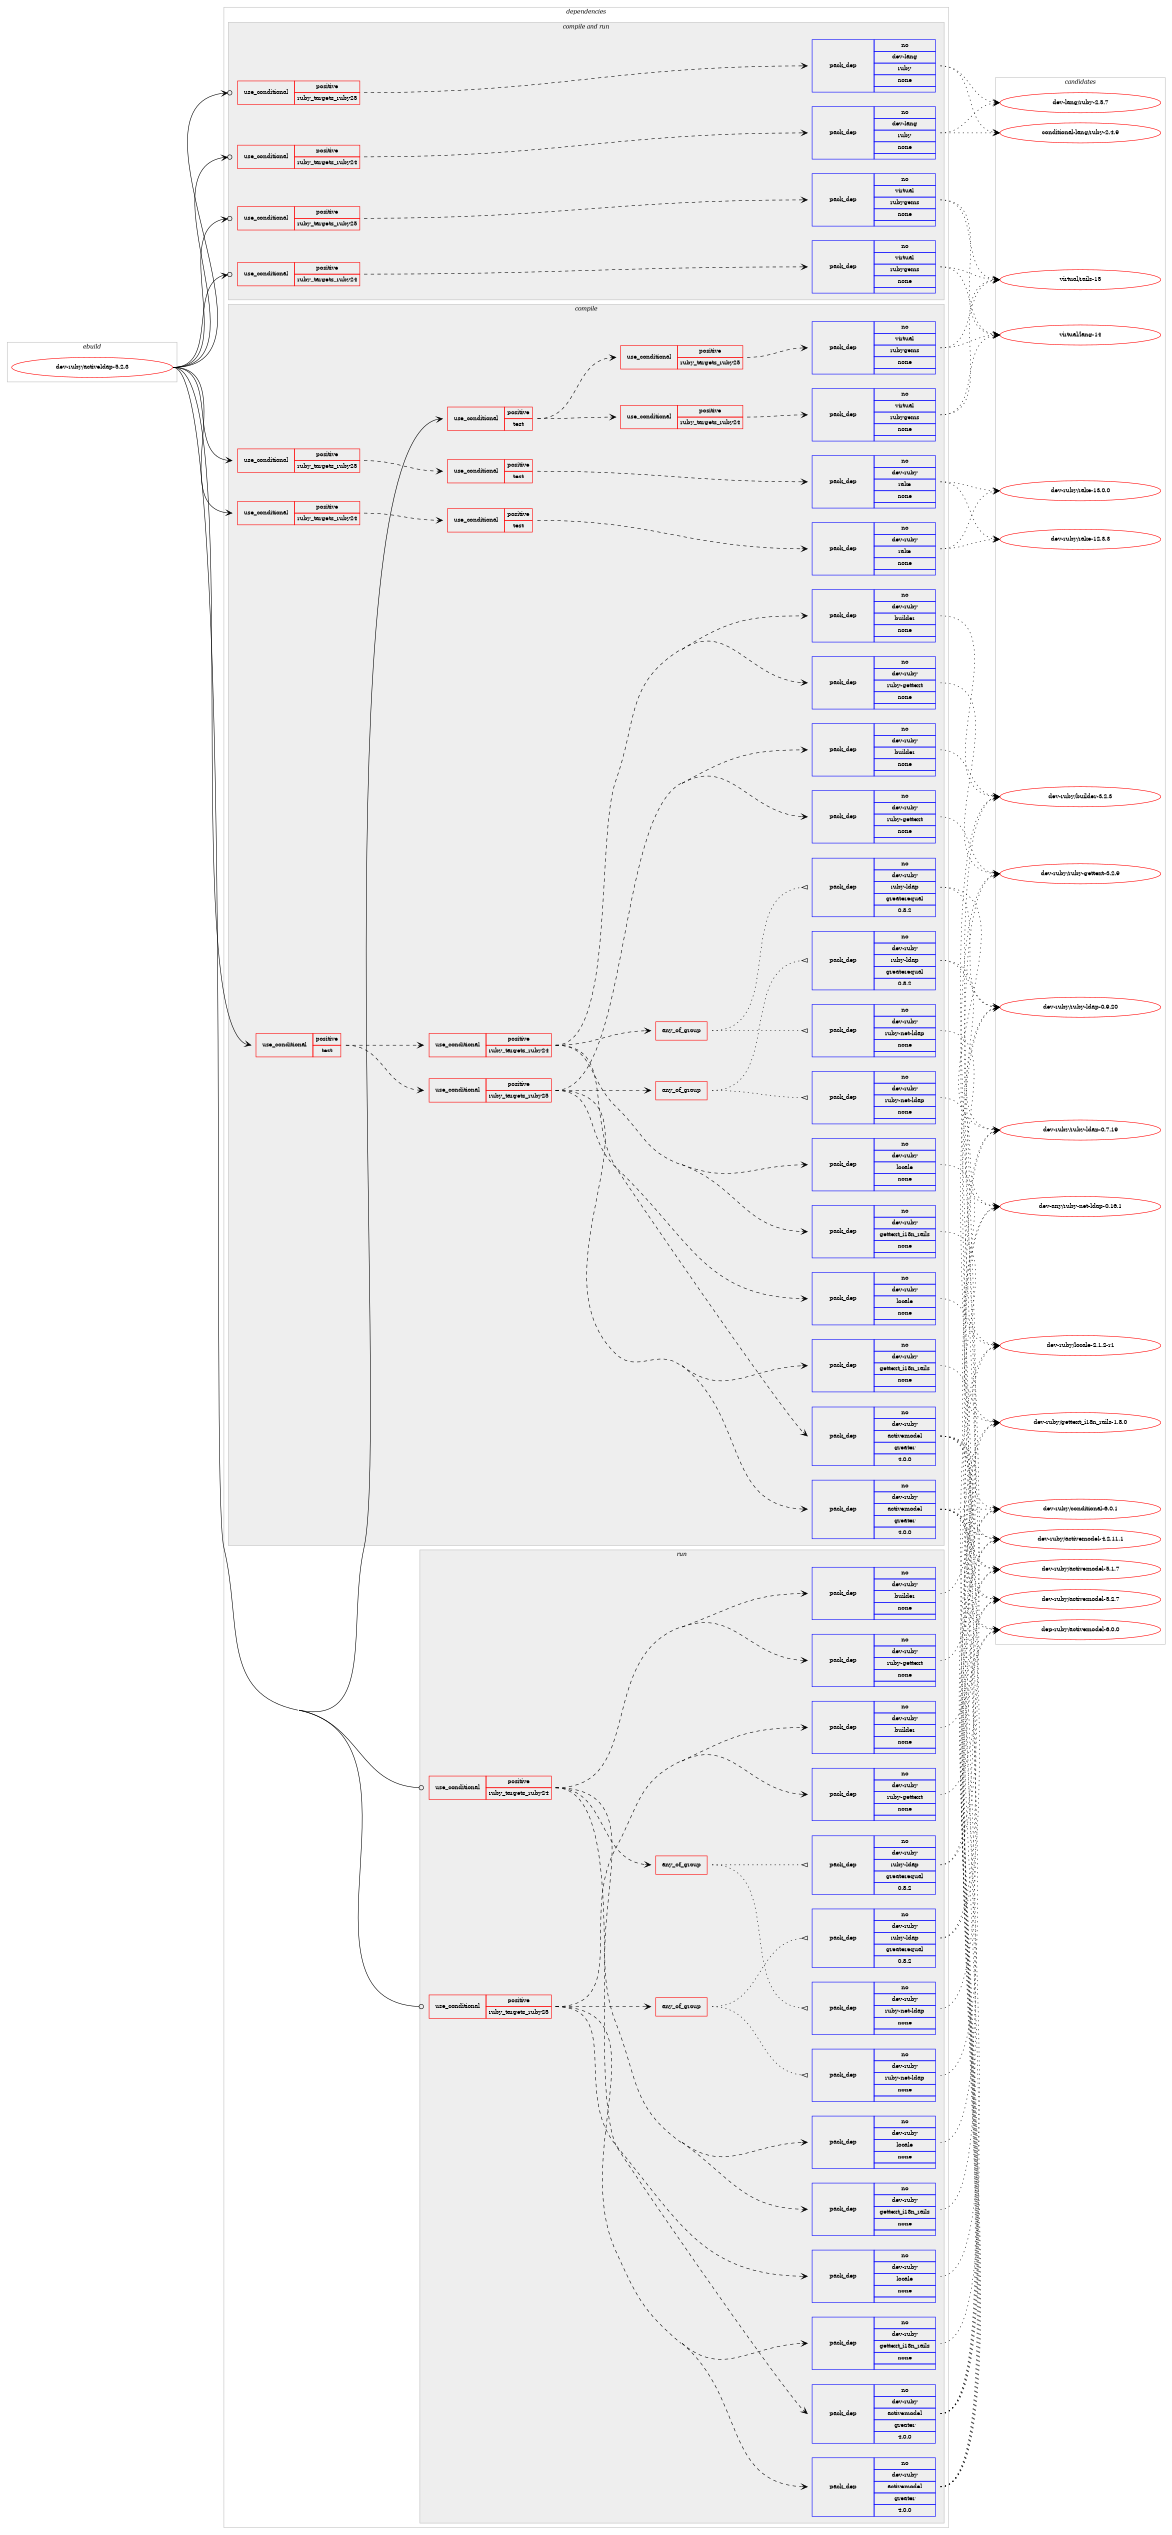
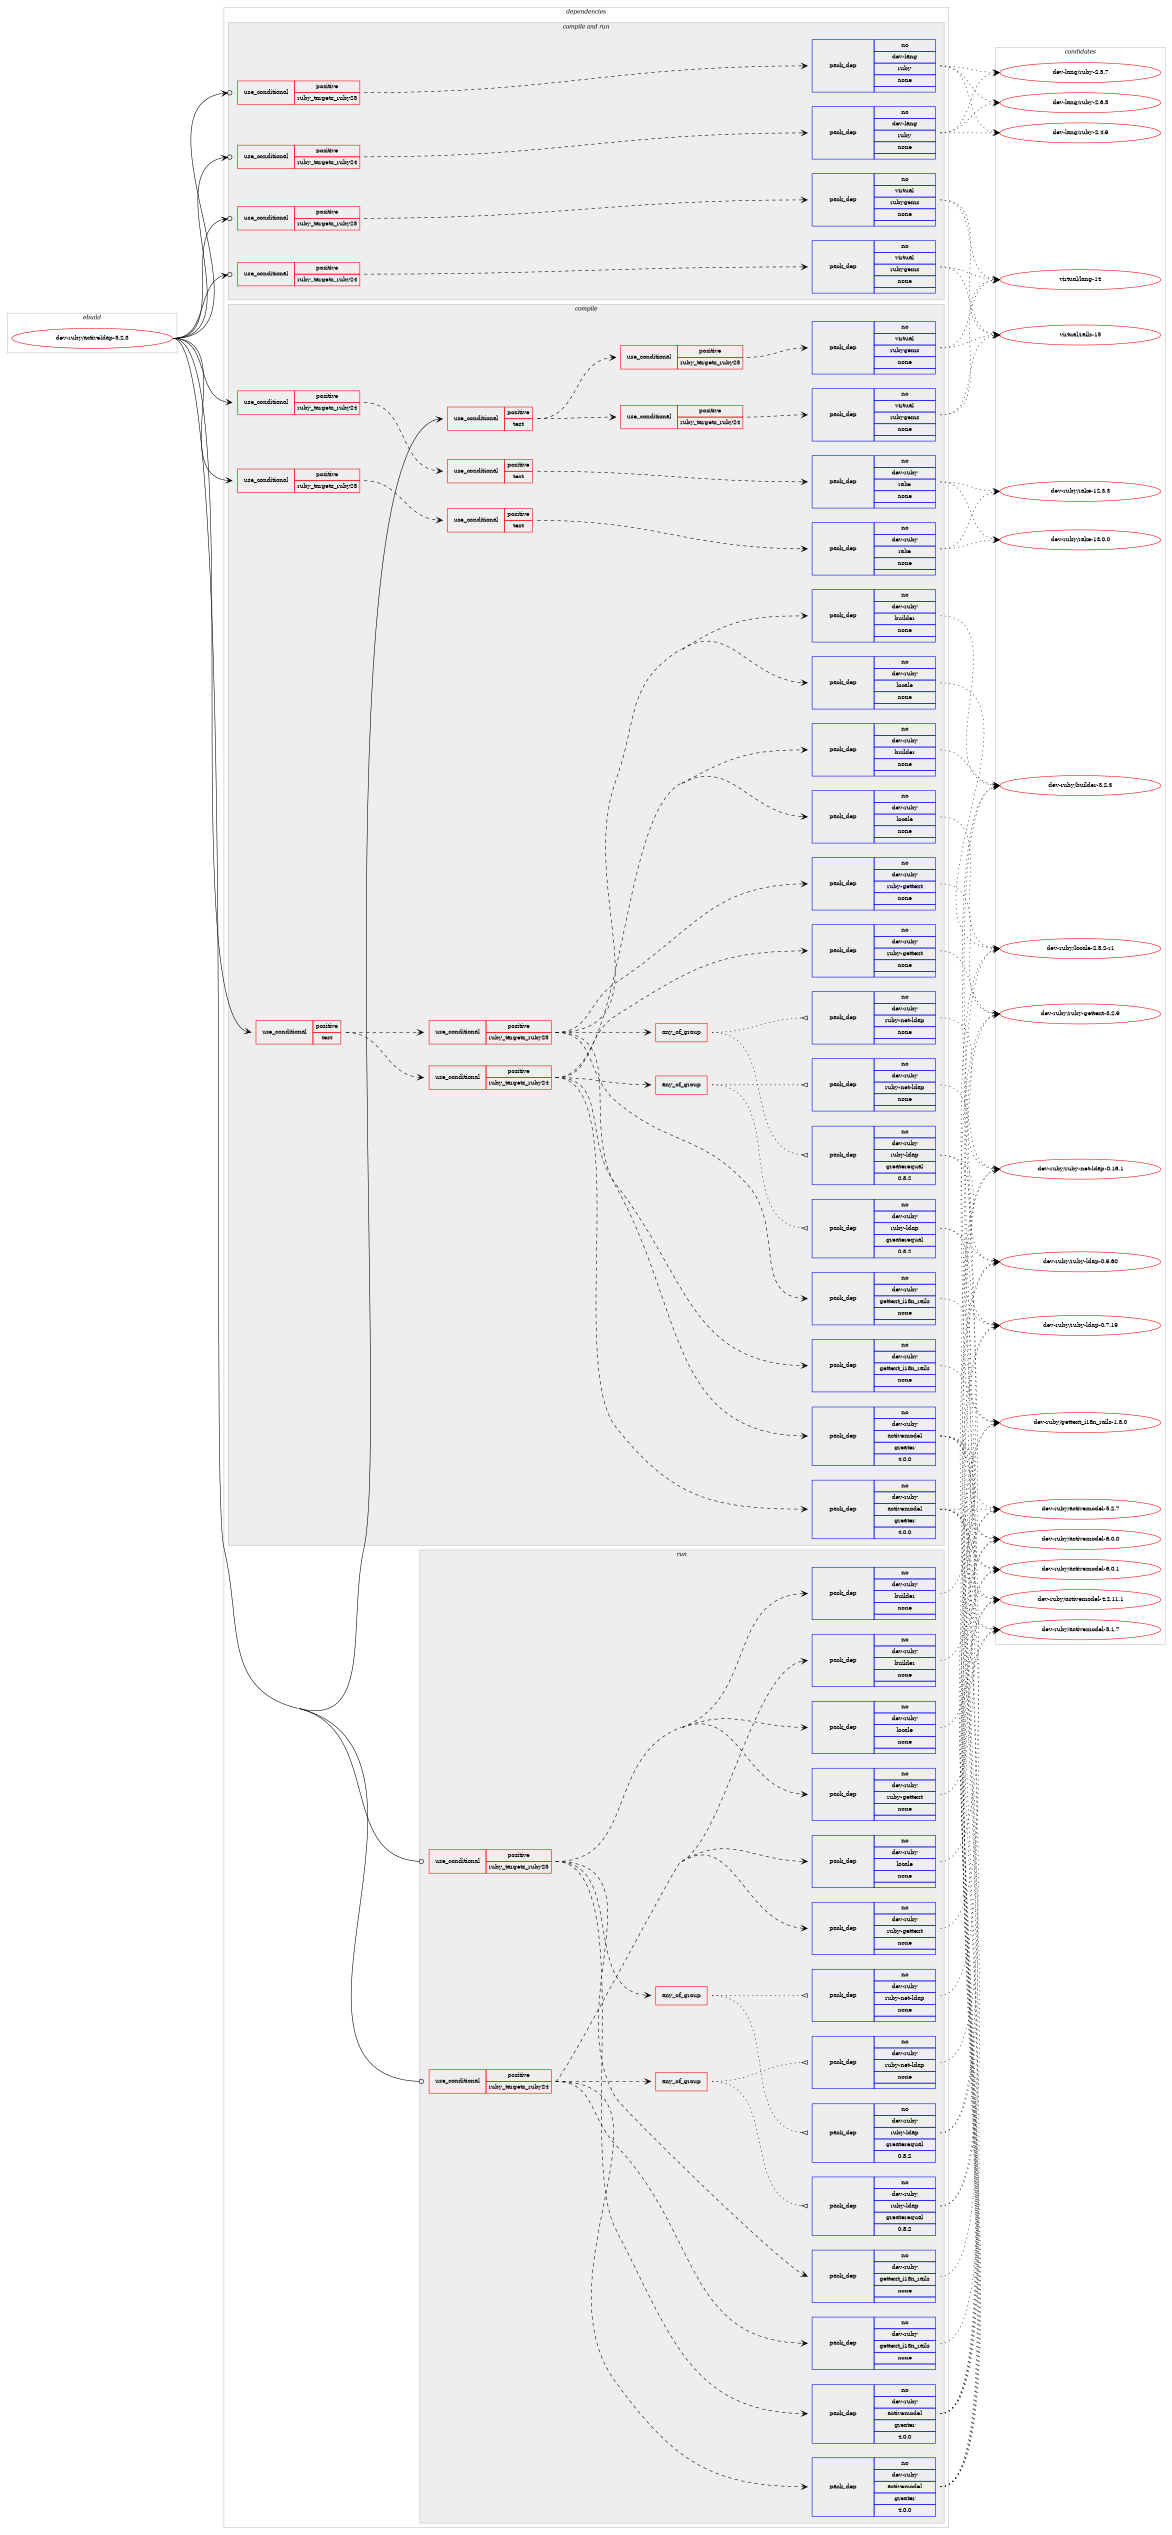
none -> (1080, 103)
(1080, 133) -> (1080, 133)
(1080, 1007) -> (1080, 1262)
(1080, 1207) -> (1080, 1169)
(1080, 1346) -> (1080, 949)
(1080, 1509) -> (1080, 1569)
(1080, 1630) -> (1080, 1539)
